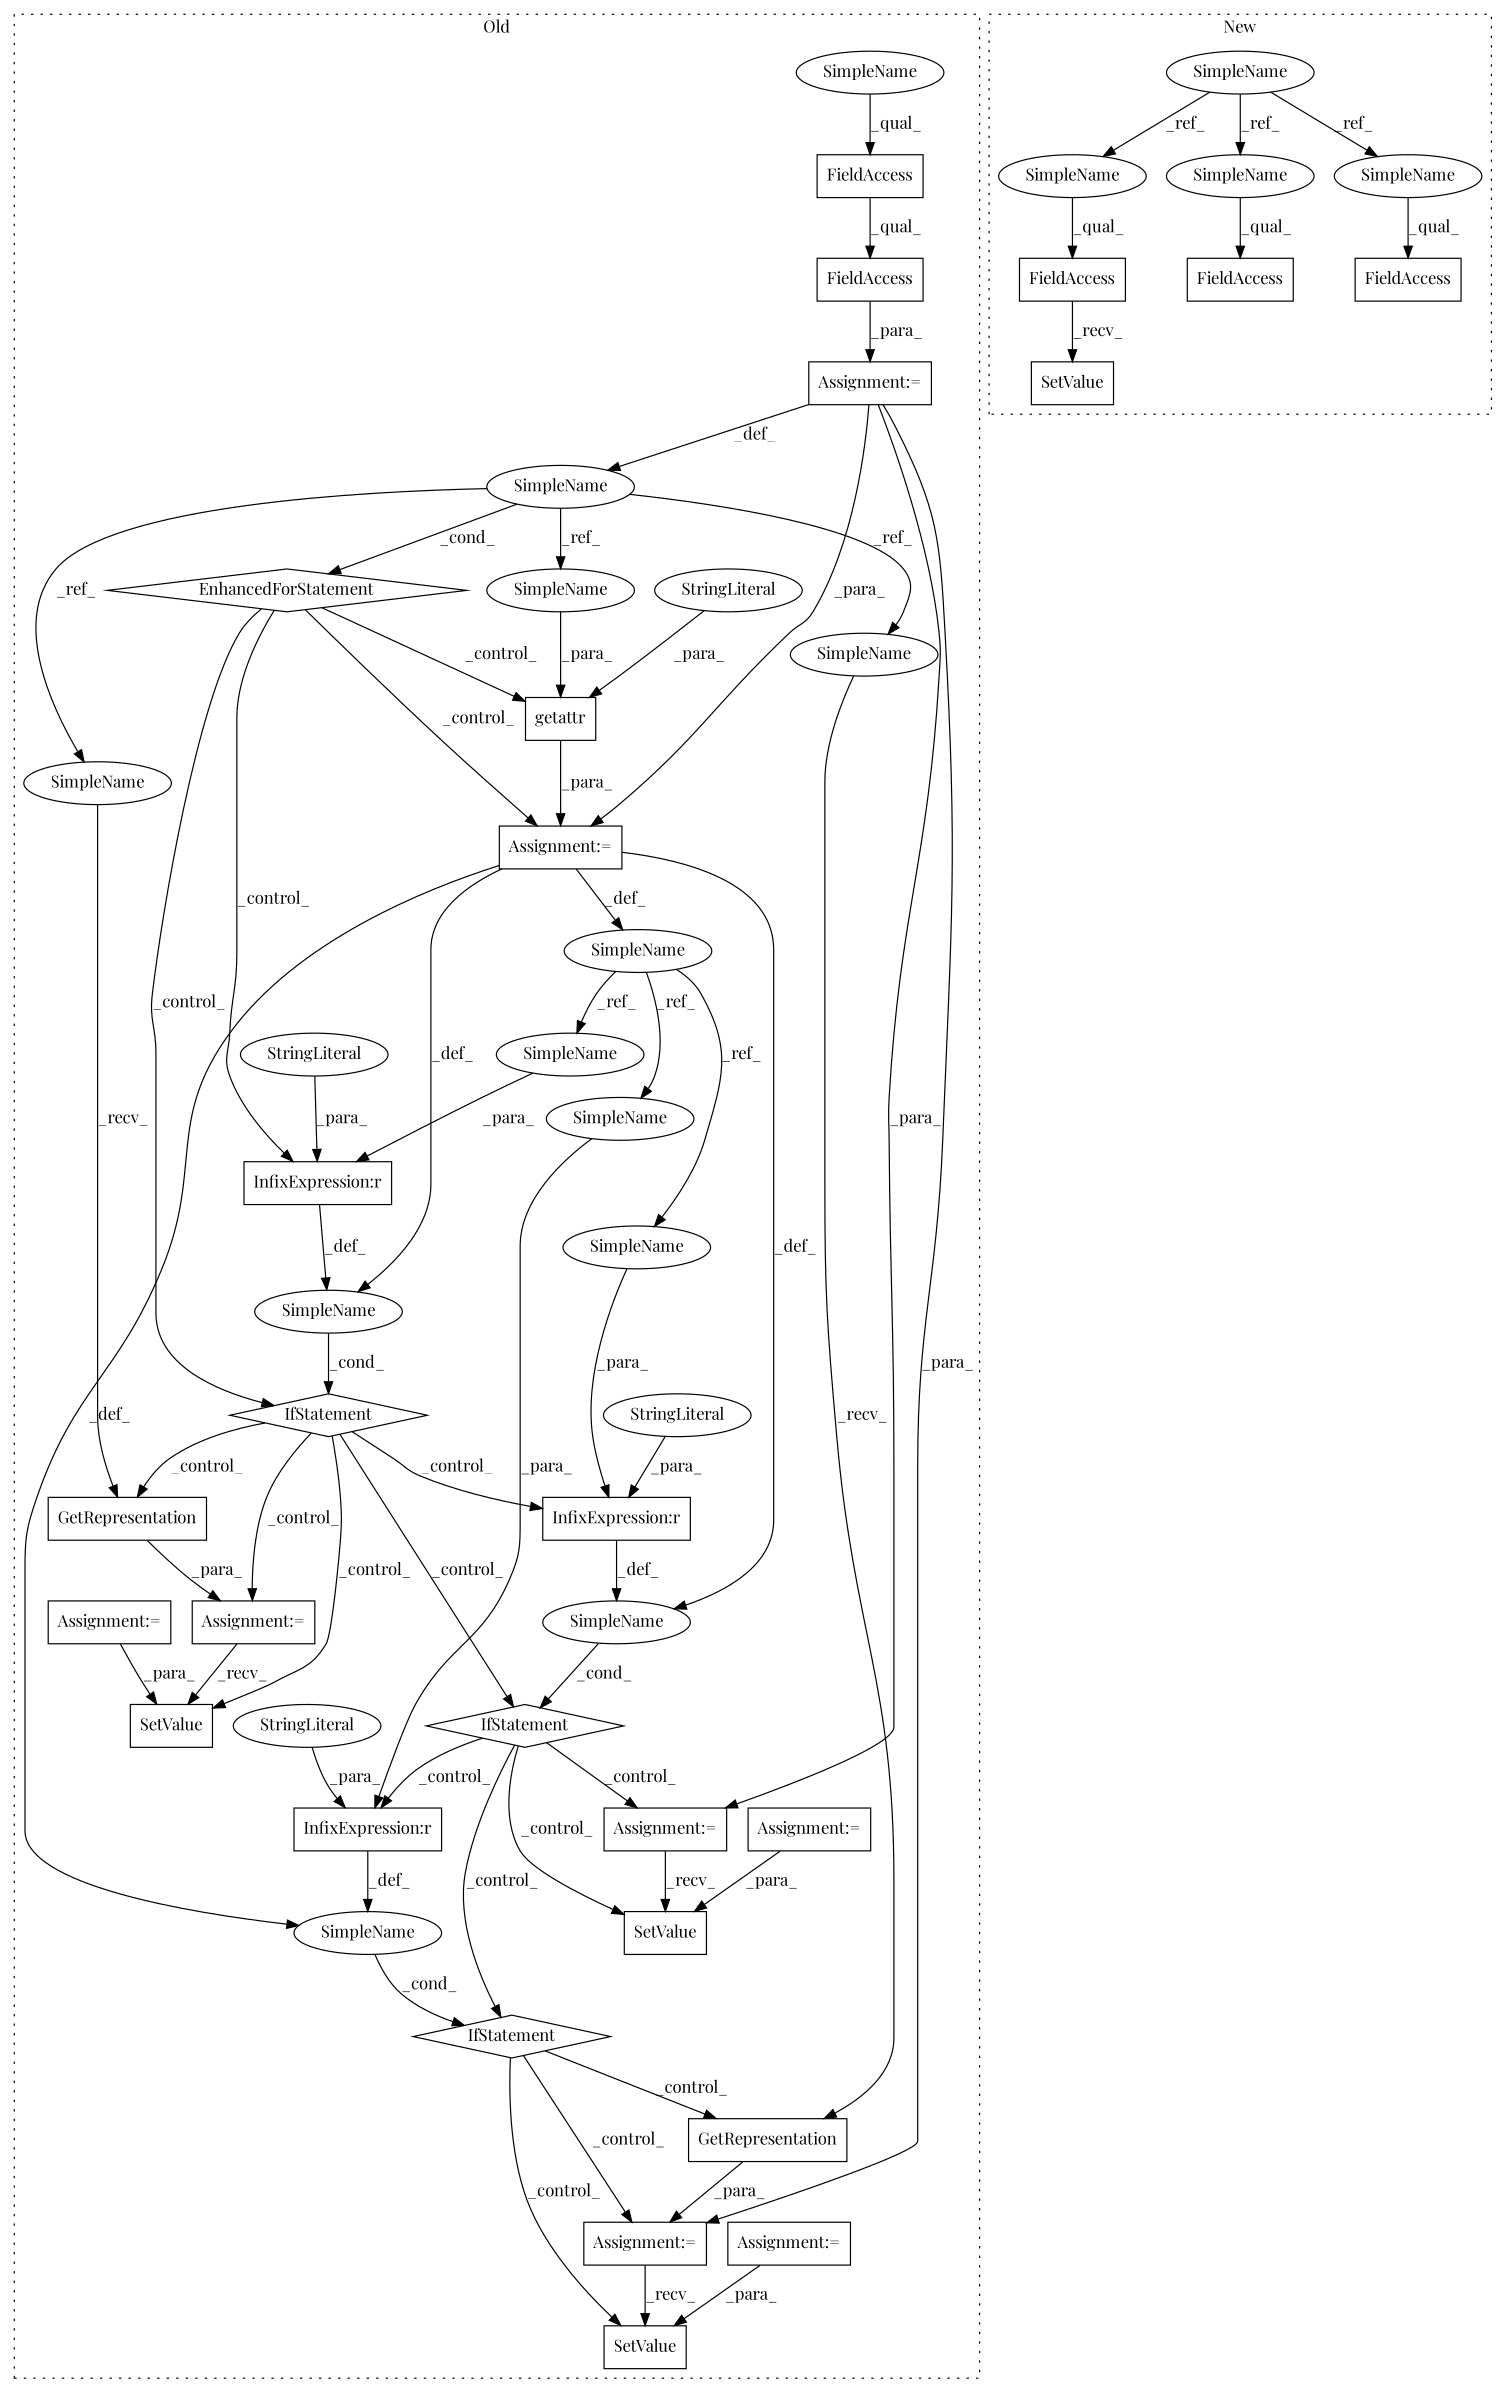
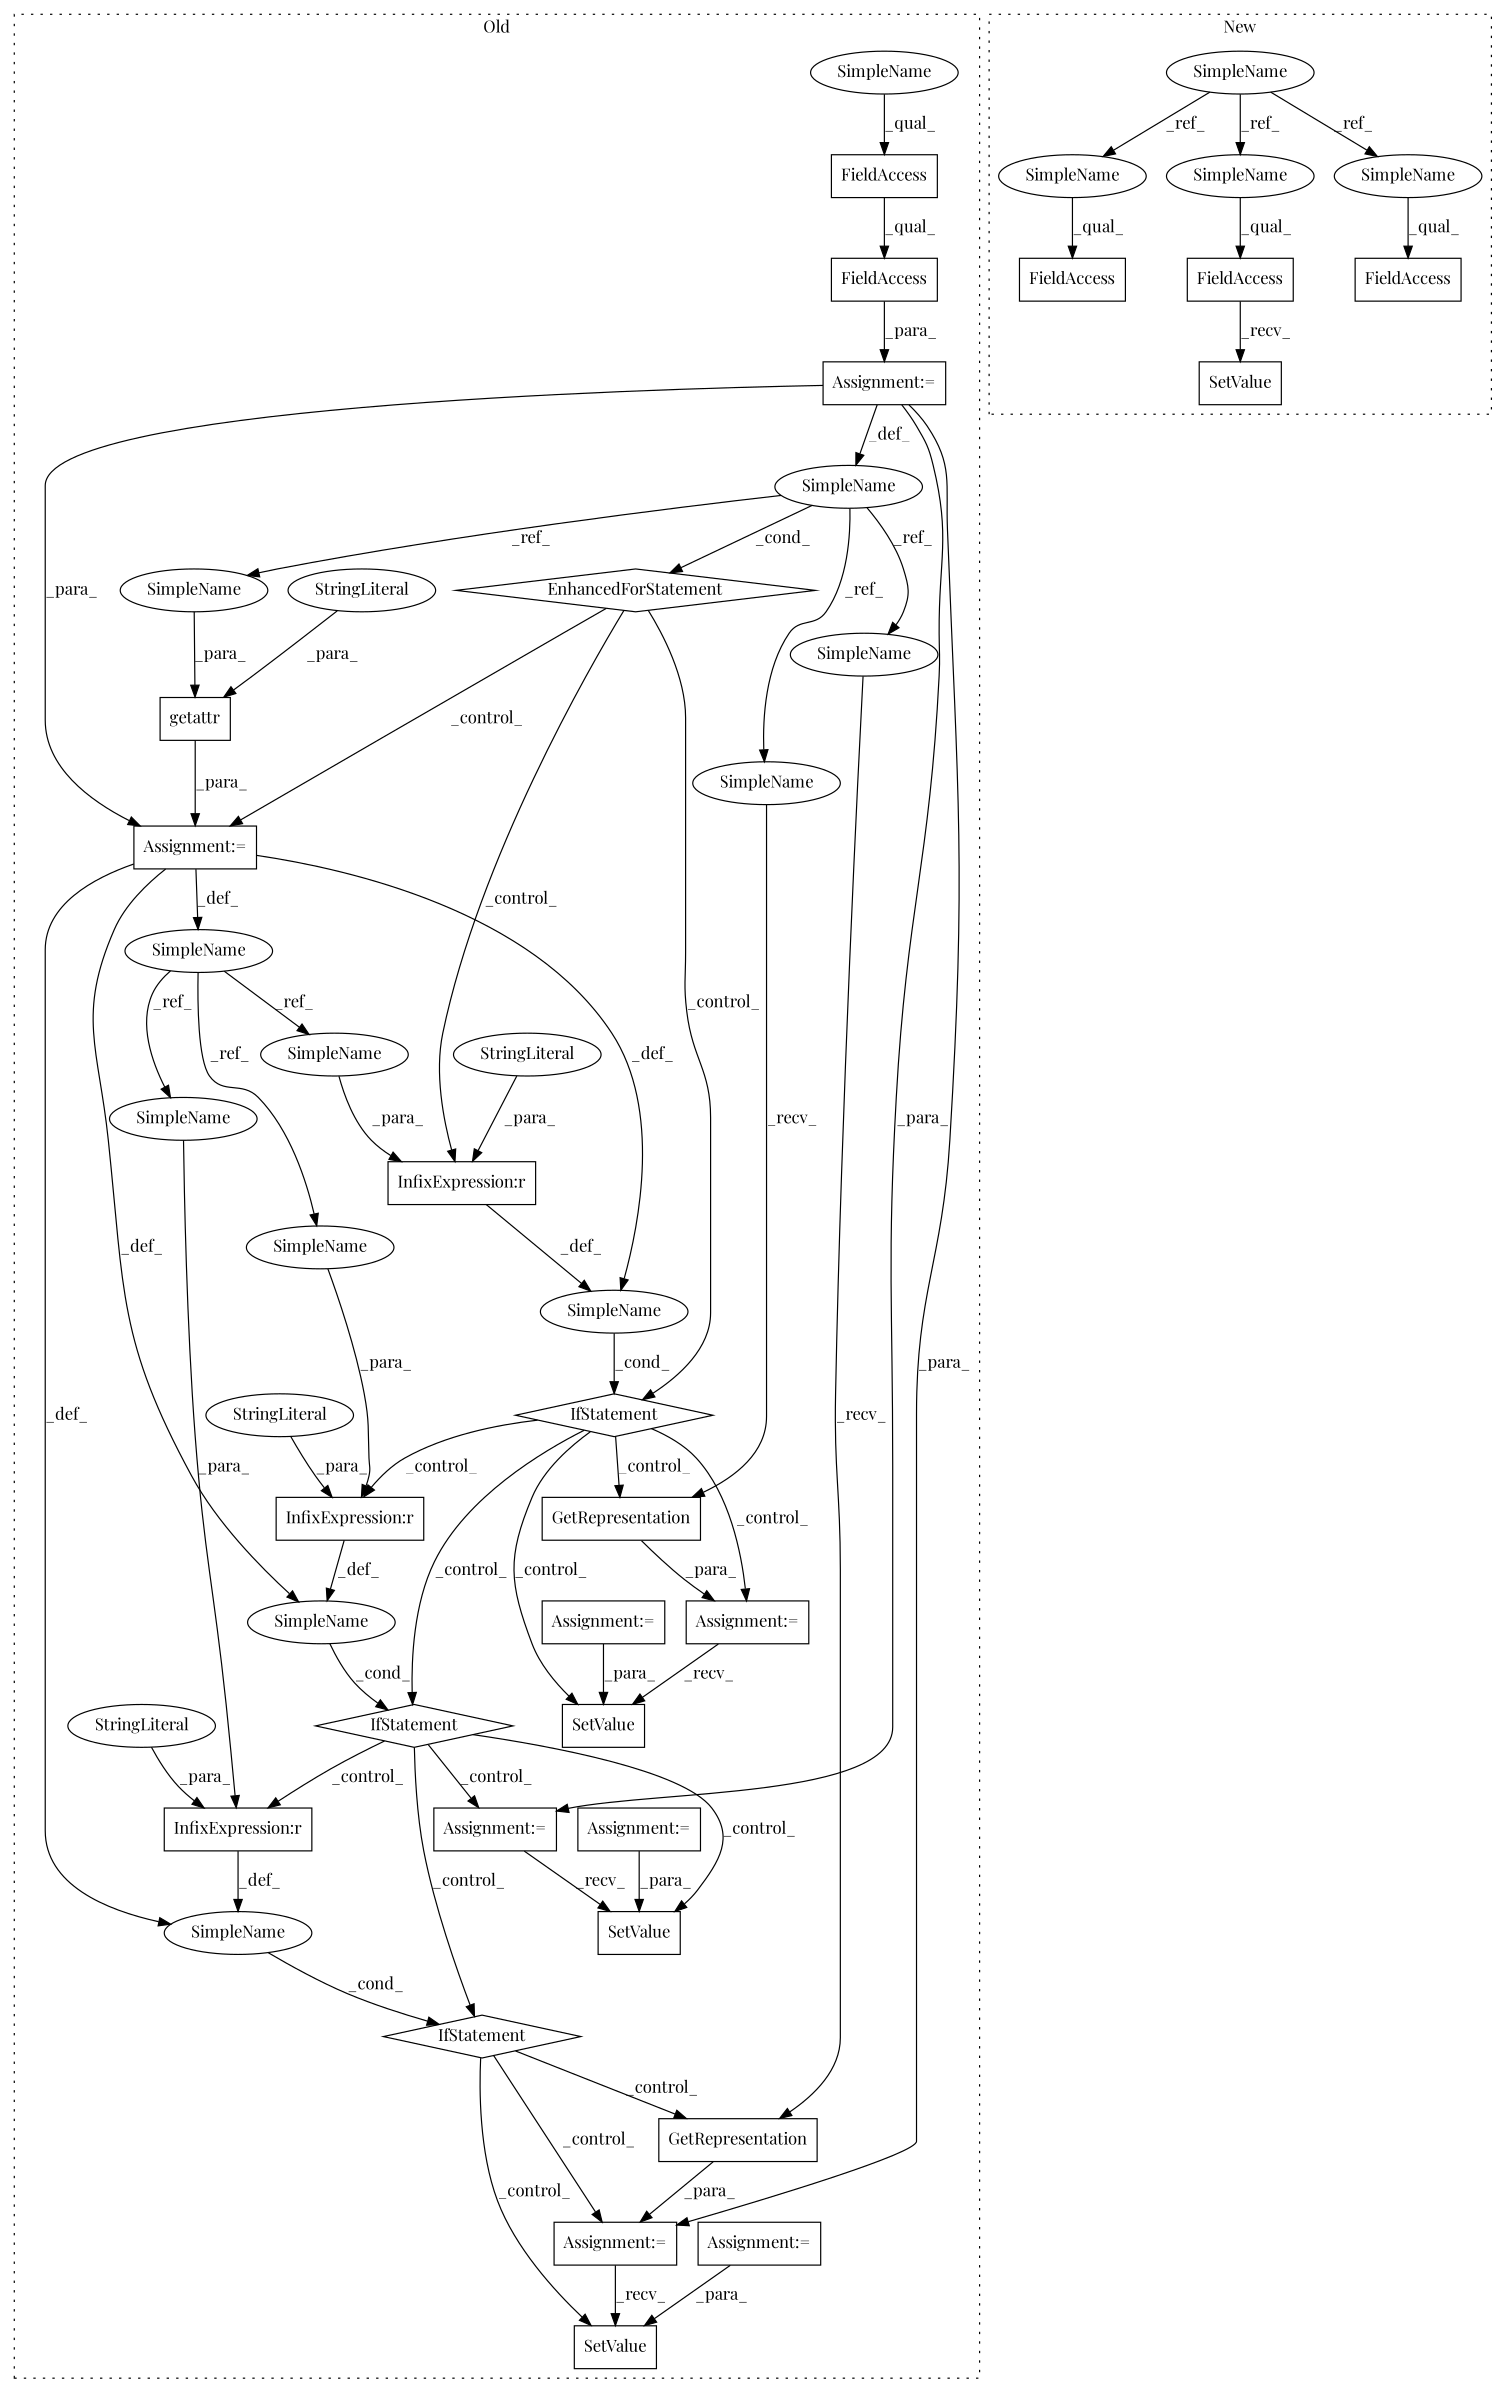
(418, 652) -> none
